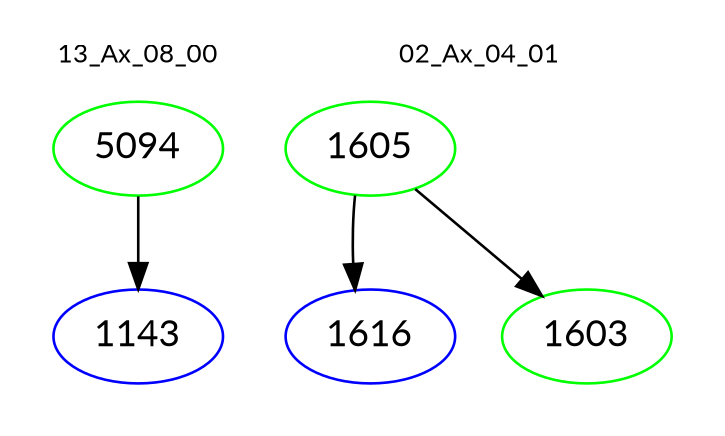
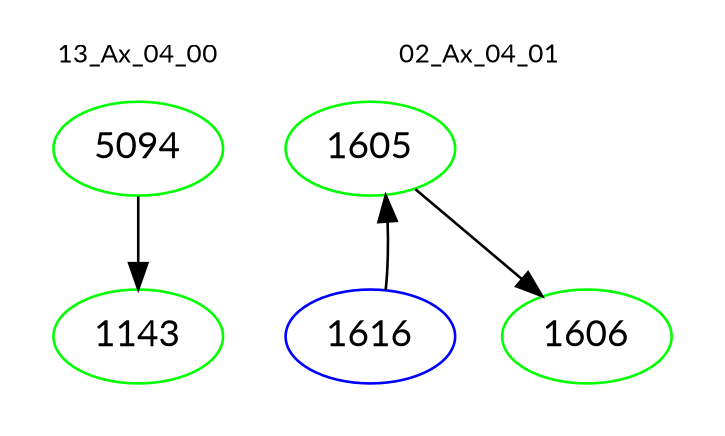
(138, 56) -> (138, 56)
(353, 229) -> (388, 256)
(138, 336) -> (138, 336)
(587, 336) -> (587, 336)
